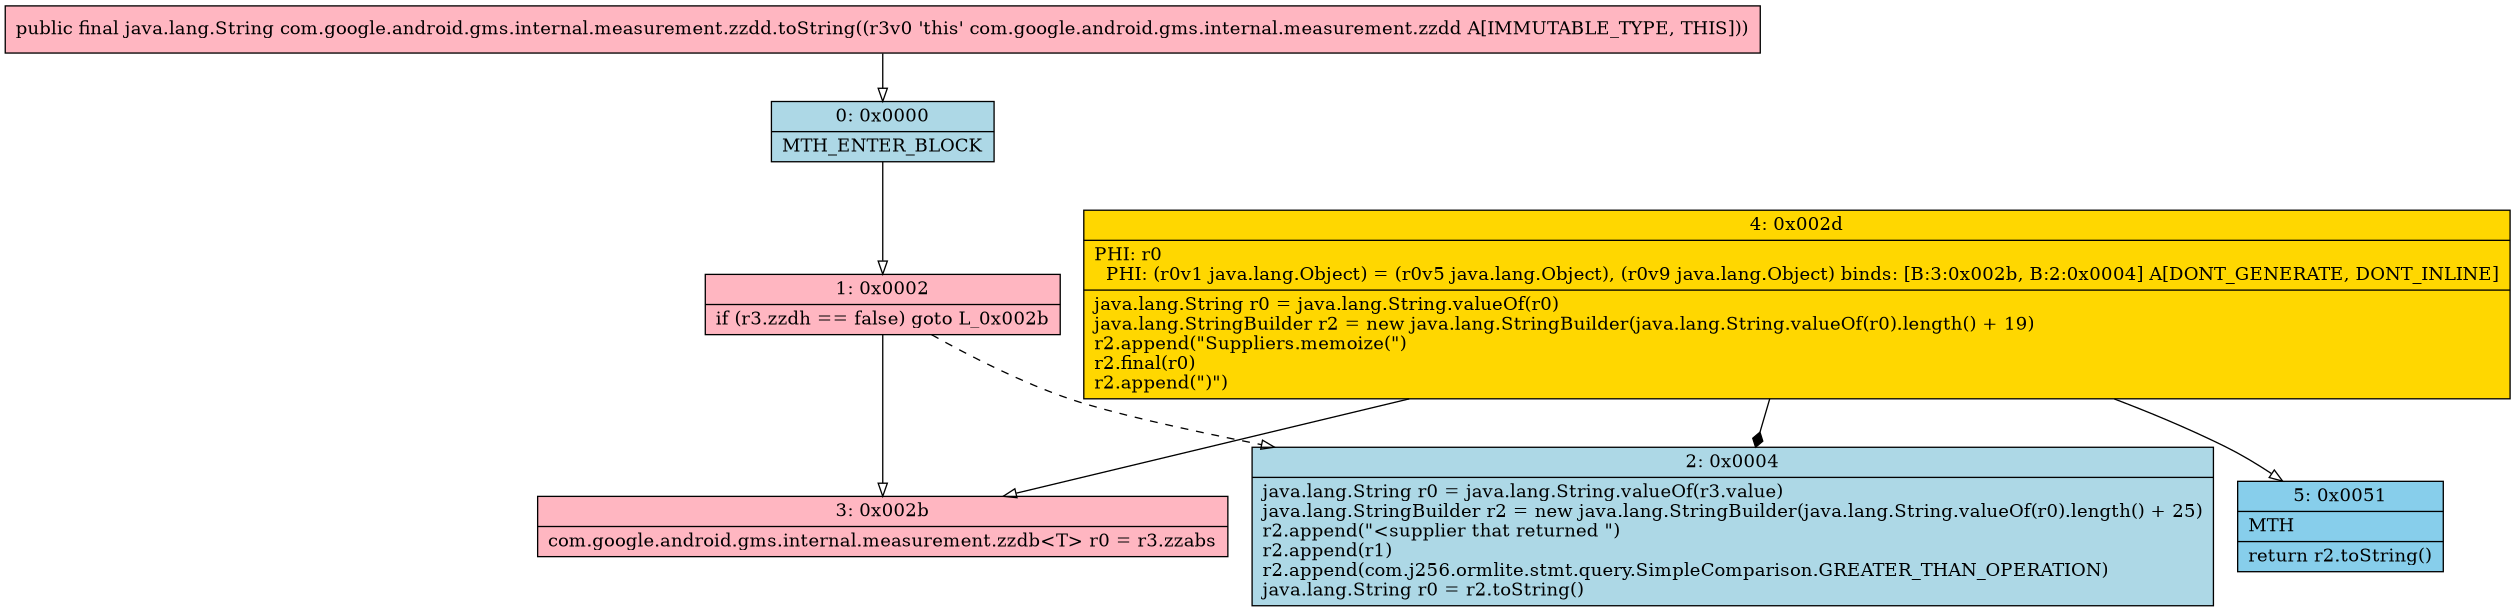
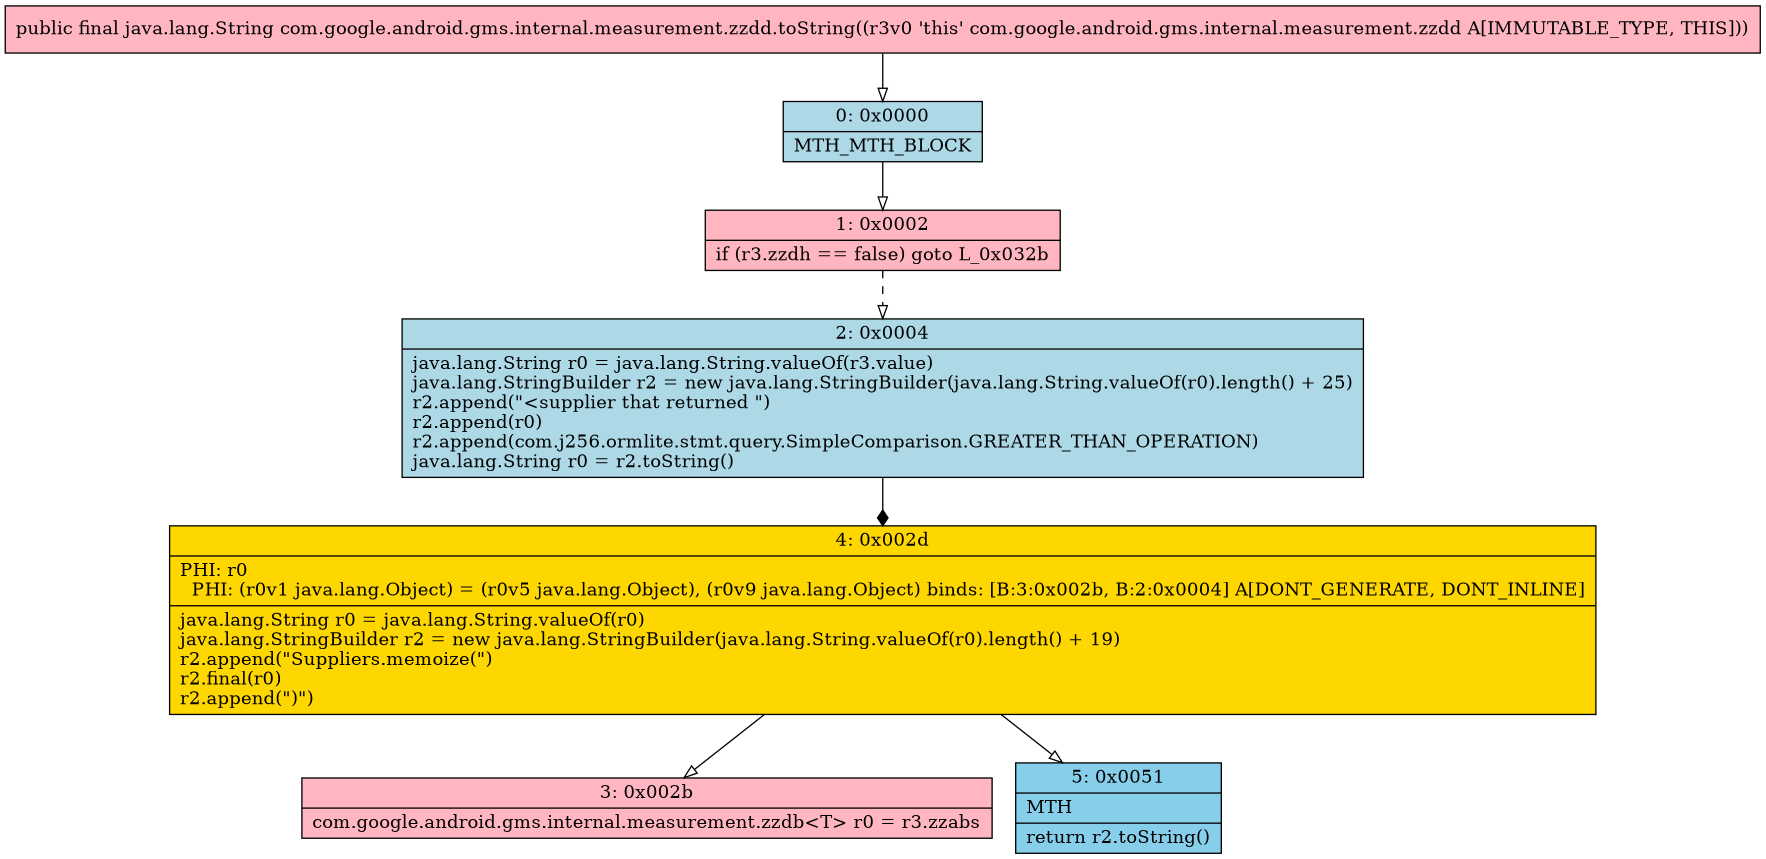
(883, 146) -> (883, 146)
(883, 319) -> (883, 255)
(883, 409) -> none
(1765, 415) -> (883, 494)
(1328, 551) -> (478, 422)
